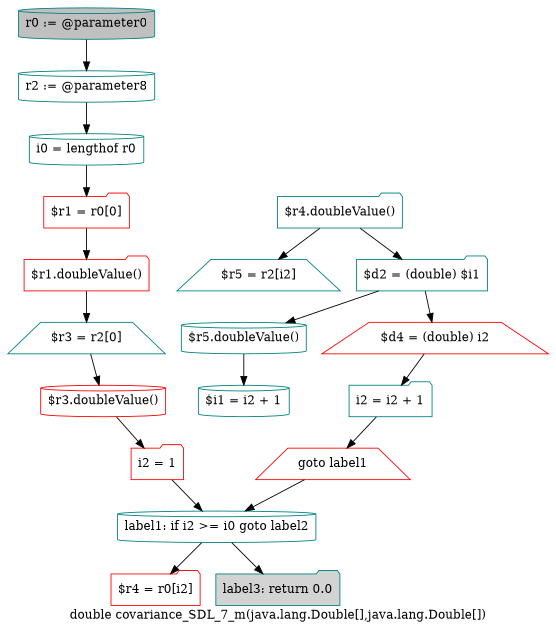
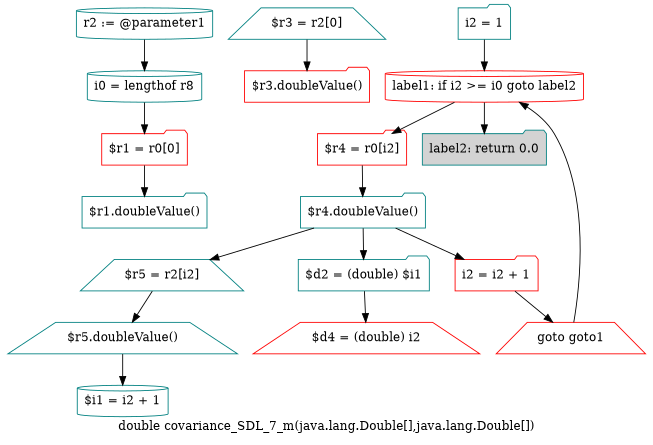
(87, 24) -> none
(87, 86) -> (145, 24)
(87, 149) -> (145, 86)
none -> (362, 177)
(87, 275) -> (145, 212)
(87, 302) -> none
(337, 305) -> (145, 303)
(244, 338) -> (123, 338)
(415, 366) -> (426, 242)
(103, 401) -> (307, 86)
(391, 401) -> (497, 275)
(127, 429) -> none
(157, 464) -> (484, 24)
(333, 464) -> (571, 338)
(217, 527) -> (484, 86)
(278, 590) -> (484, 149)
